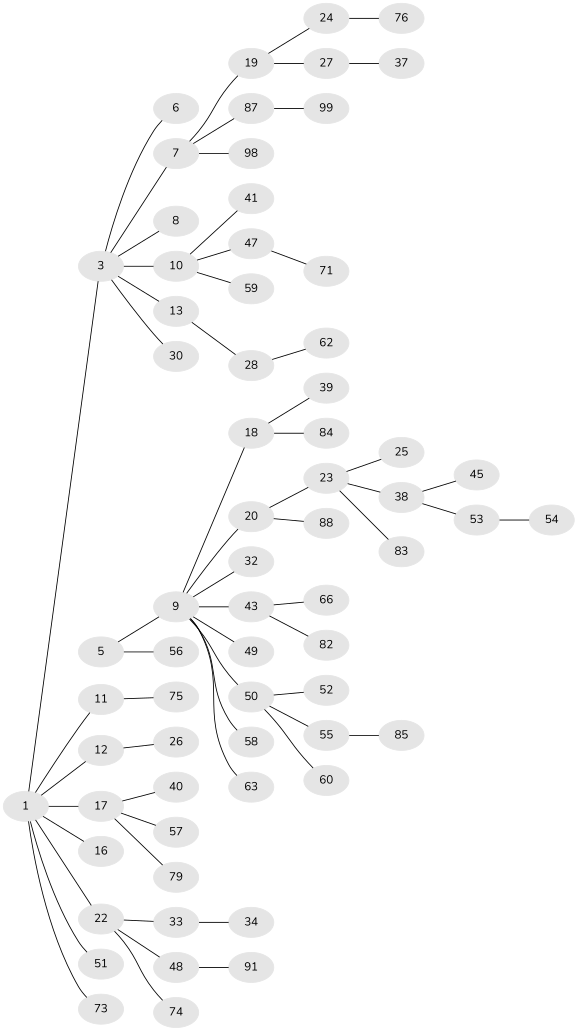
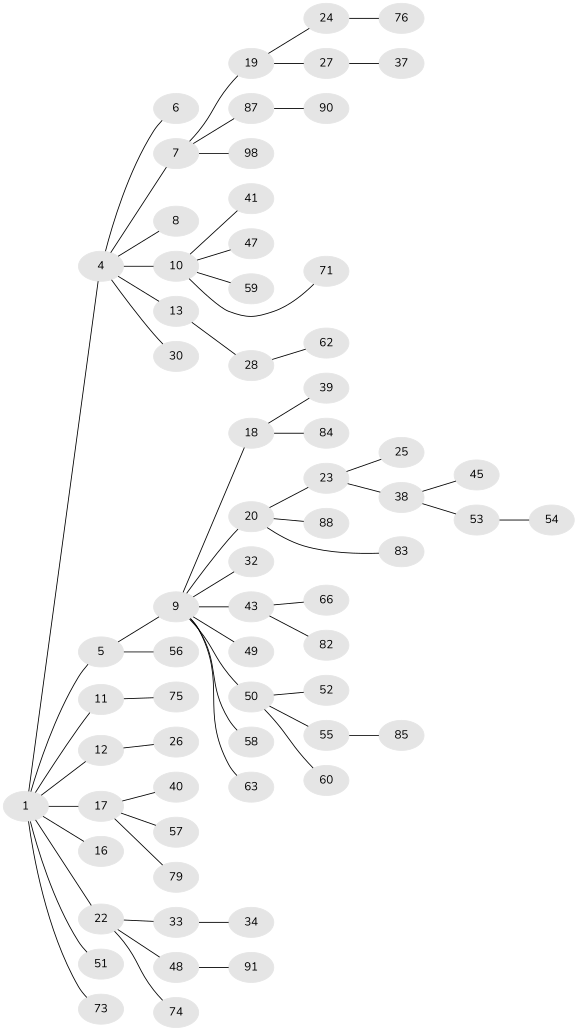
(326, 109) -> (326, 109)
(289, 258) -> (250, 316)
(101, 266) -> (101, 266)
(364, 515) -> (321, 550)
none -> (54, 725)
